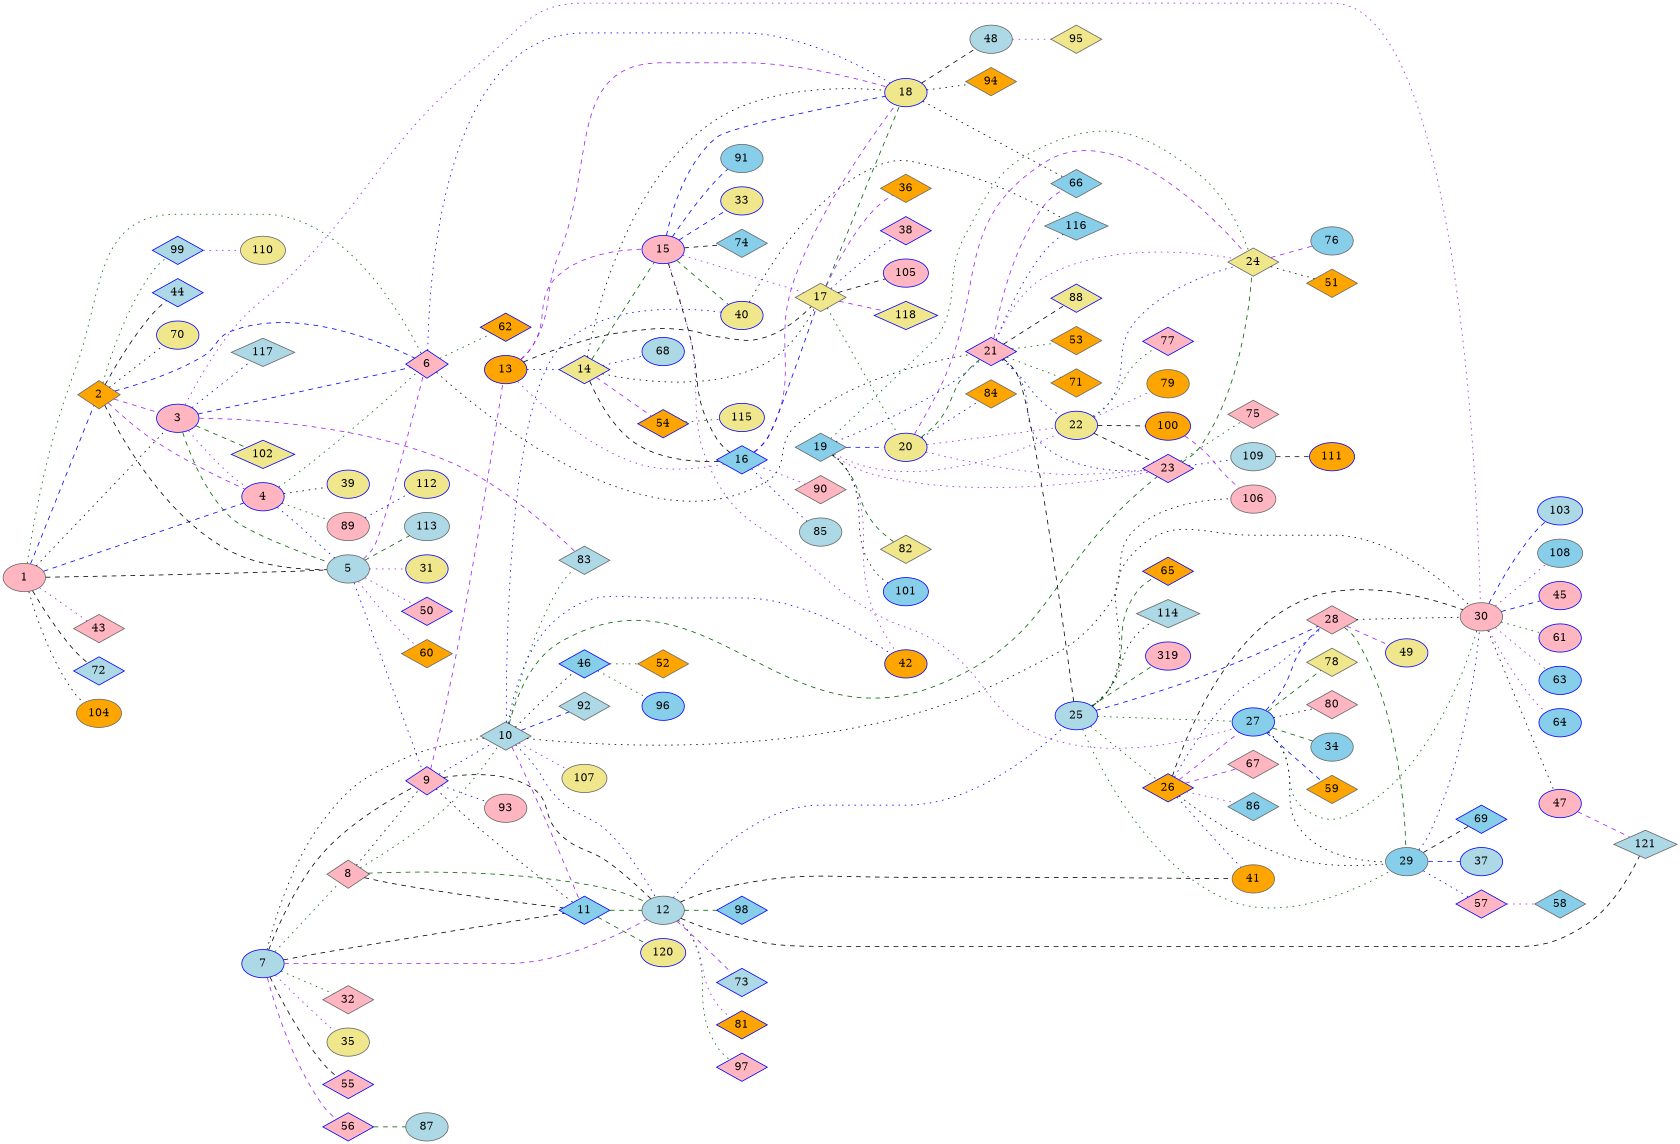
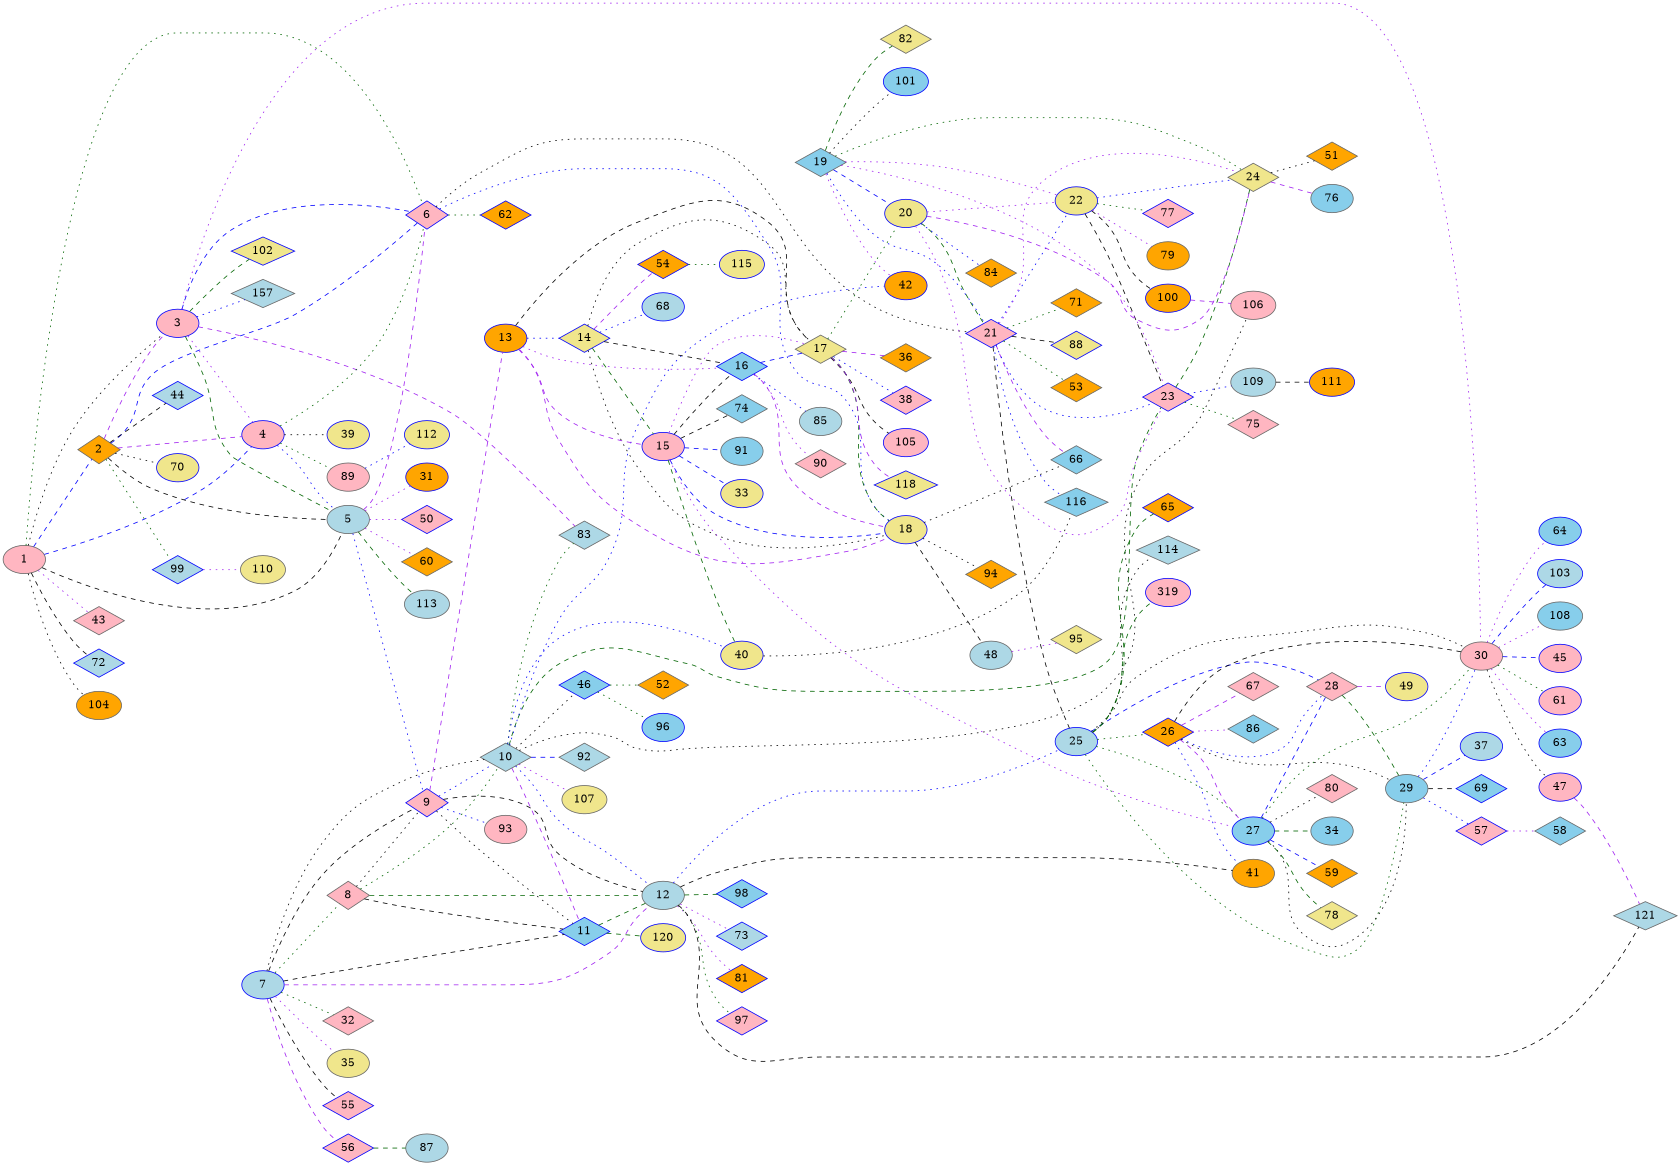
(263, 352) -> (263, 293)
(427, 569) -> (427, 477)
(1408, 618) -> none
(705, 947) -> (704, 917)
